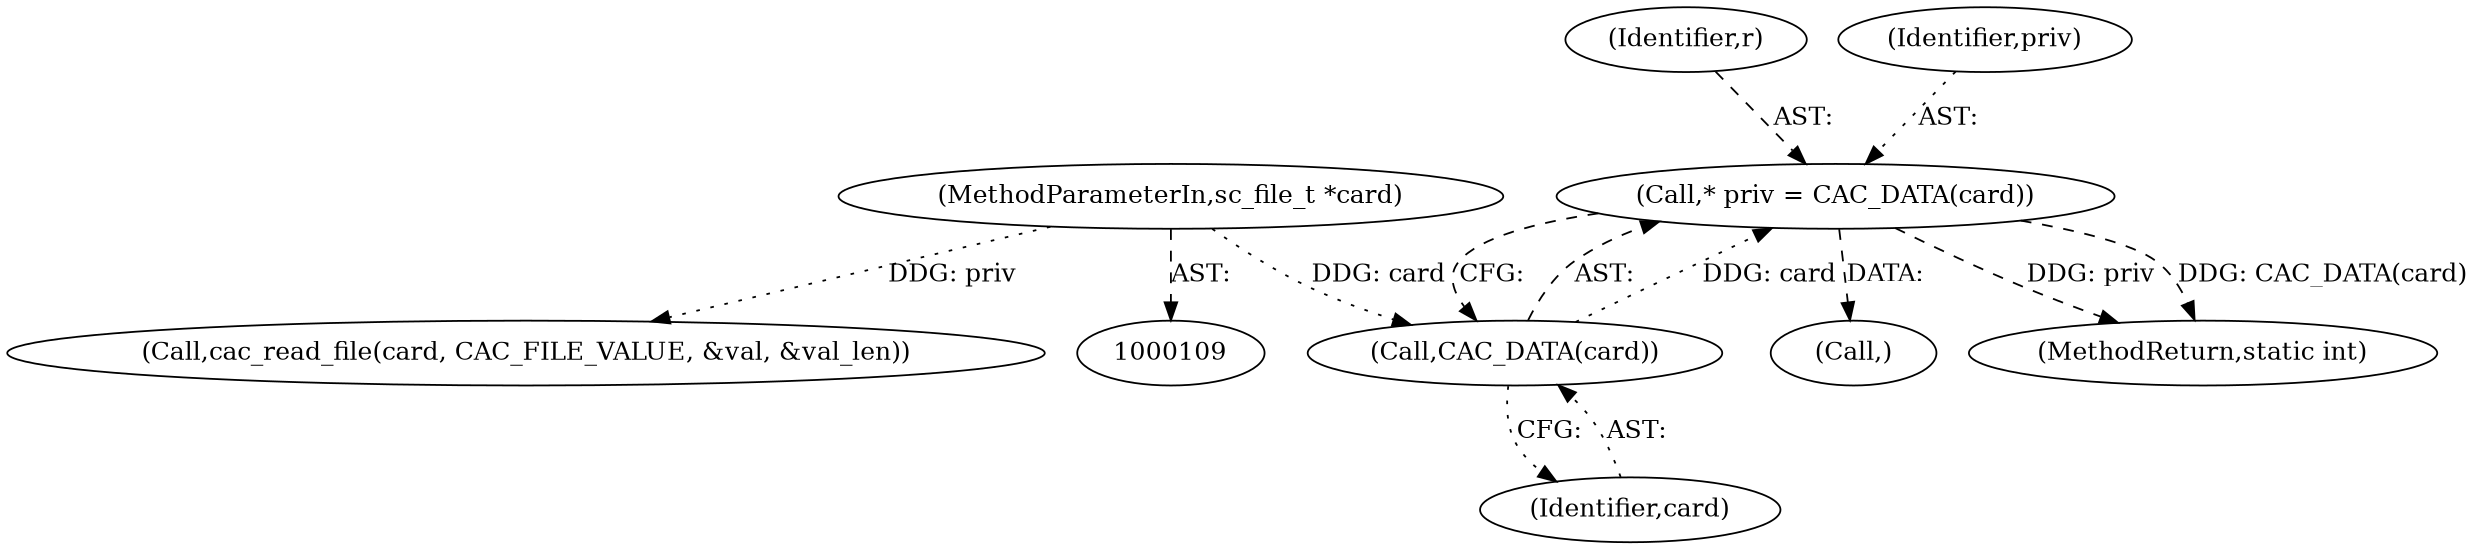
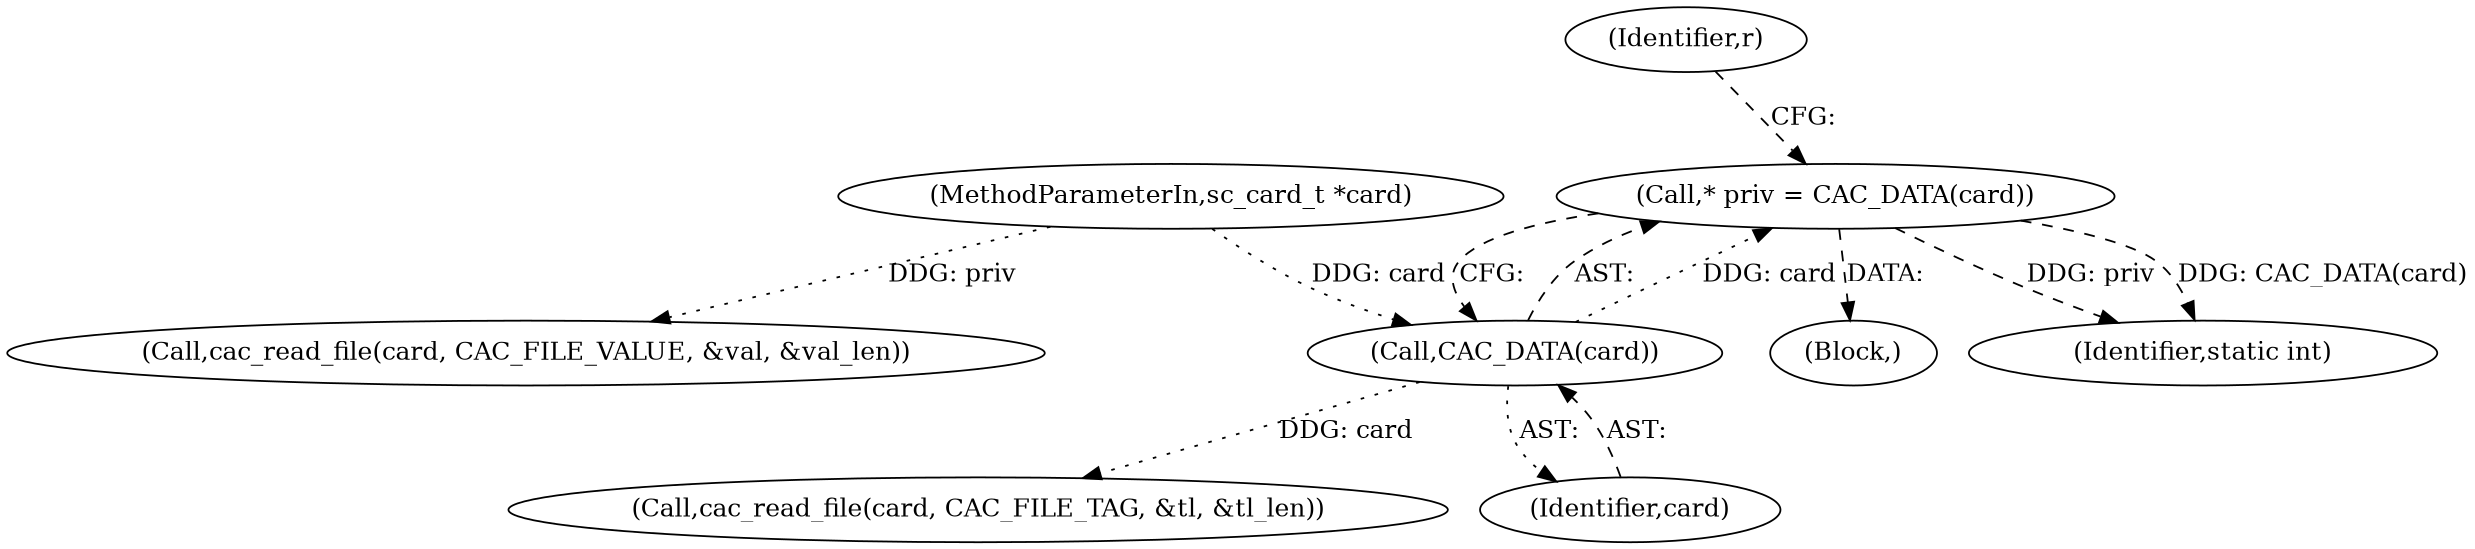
(1985, 40) -> none
(1808, 118) -> (1808, 118)
(1171, 196) -> (1171, 196)
(1171, 353) -> none
(1854, 353) -> (1854, 353)
(2203, 353) -> (2203, 353)
(1554, 431) -> (1554, 431)
(1601, 434) -> (1601, 434)
none -> (978, 510)
